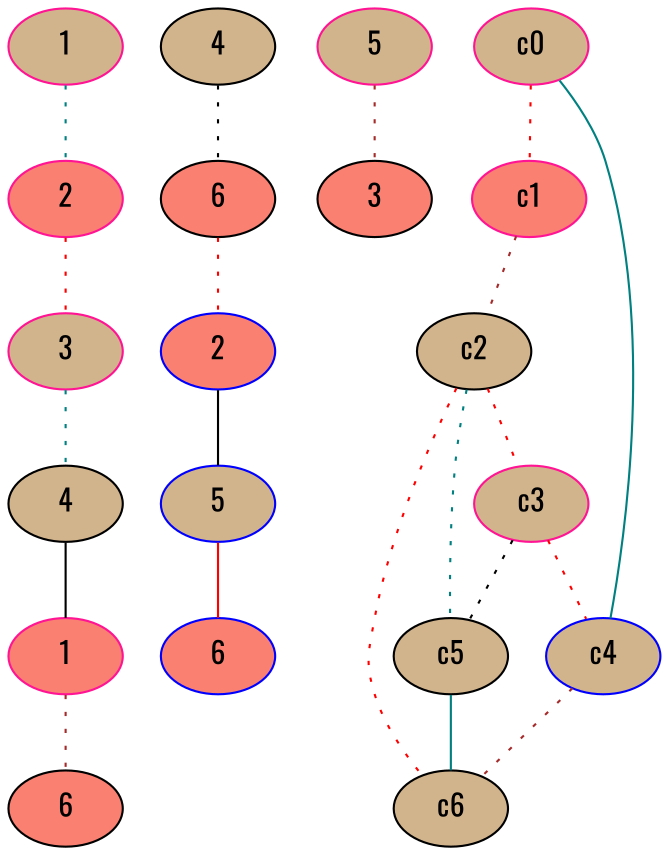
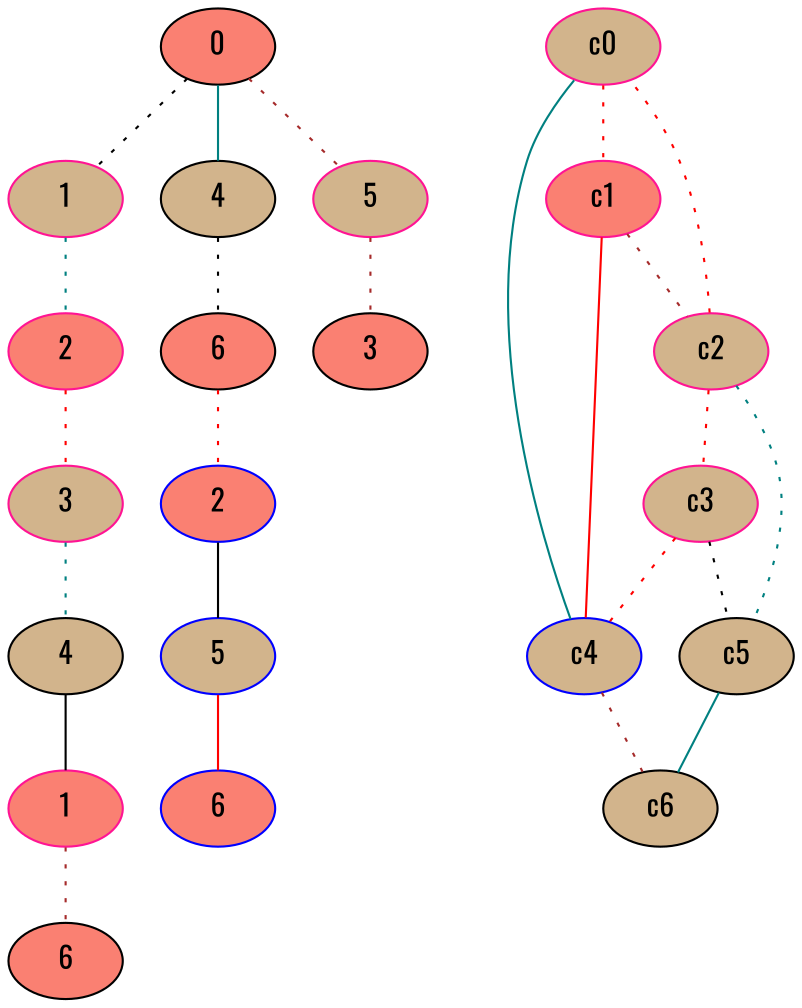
none -> (218, 47)
(474, 351) -> (711, 351)
none -> (594, 427)
(383, 582) -> (689, 190)
